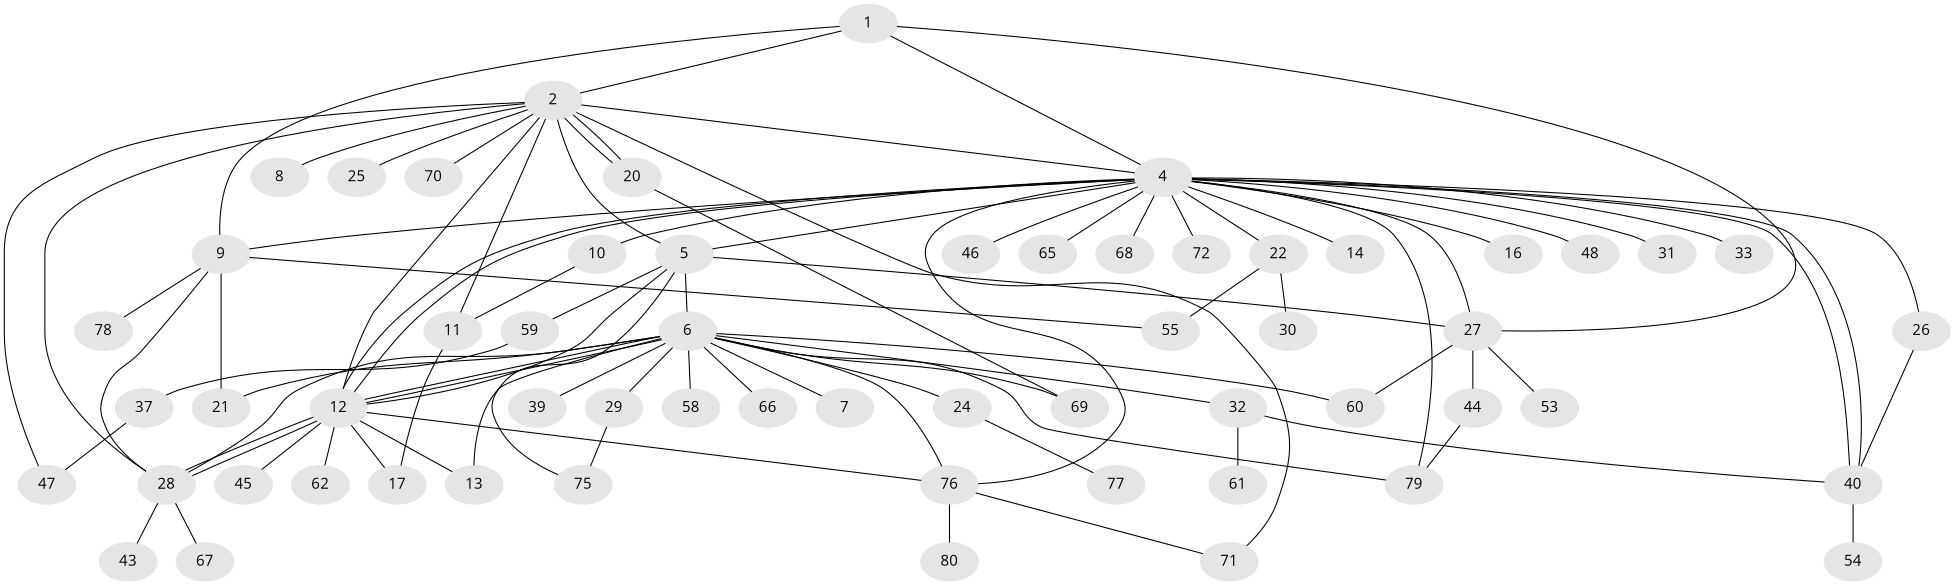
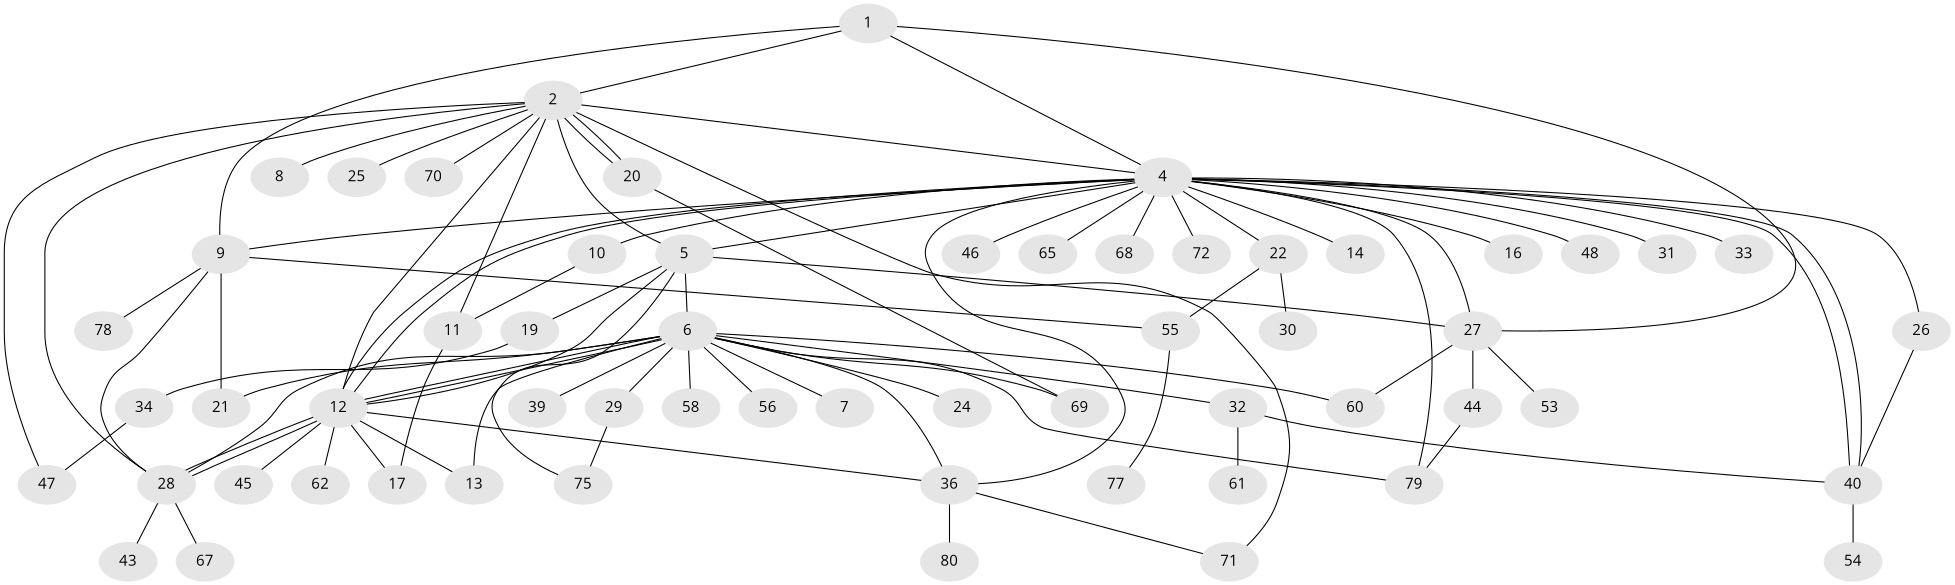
(530, 331) -> (530, 331)
(144, 408) -> (144, 408)
(768, 408) -> (768, 408)
(1039, 446) -> (1159, 412)
(950, 485) -> (950, 485)
